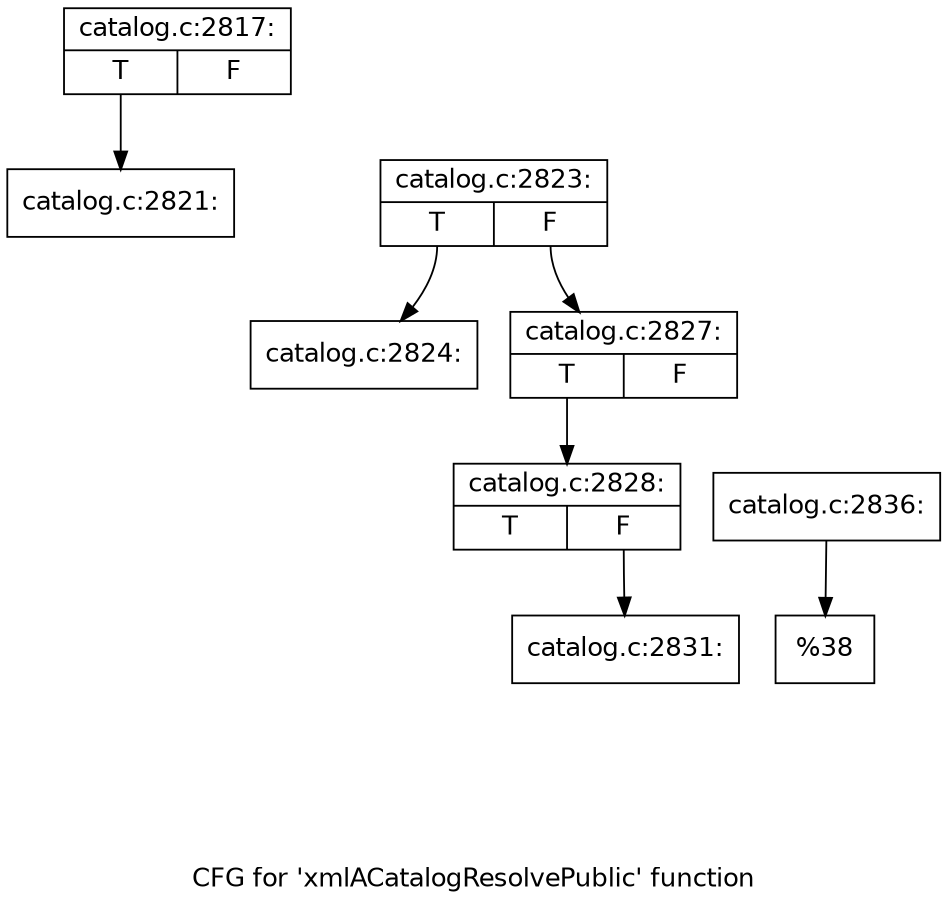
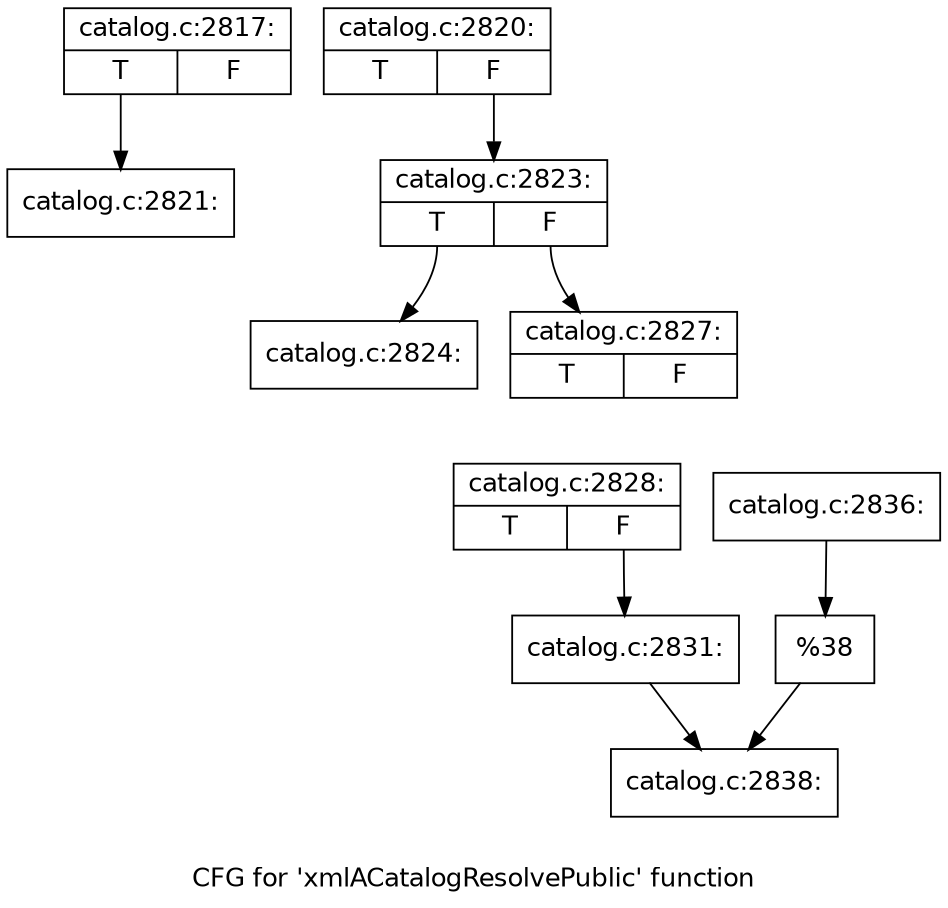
none -> (437, 51)
(567, 422) -> none
none -> (724, 783)
